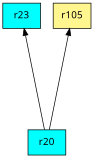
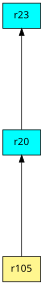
(59, 83) -> (22, 209)
